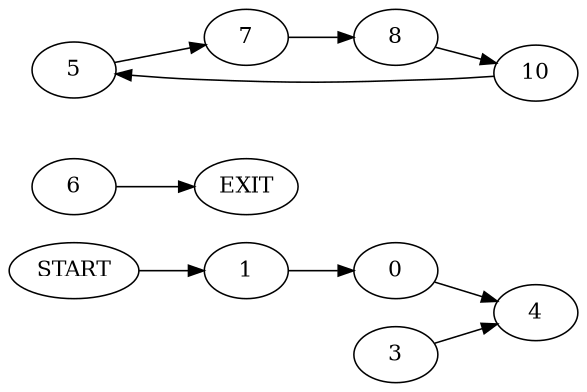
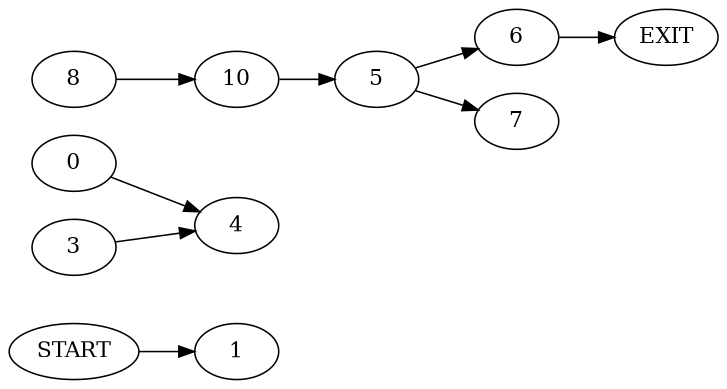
(313, 37) -> none
none -> (439, 61)
(313, 271) -> none
